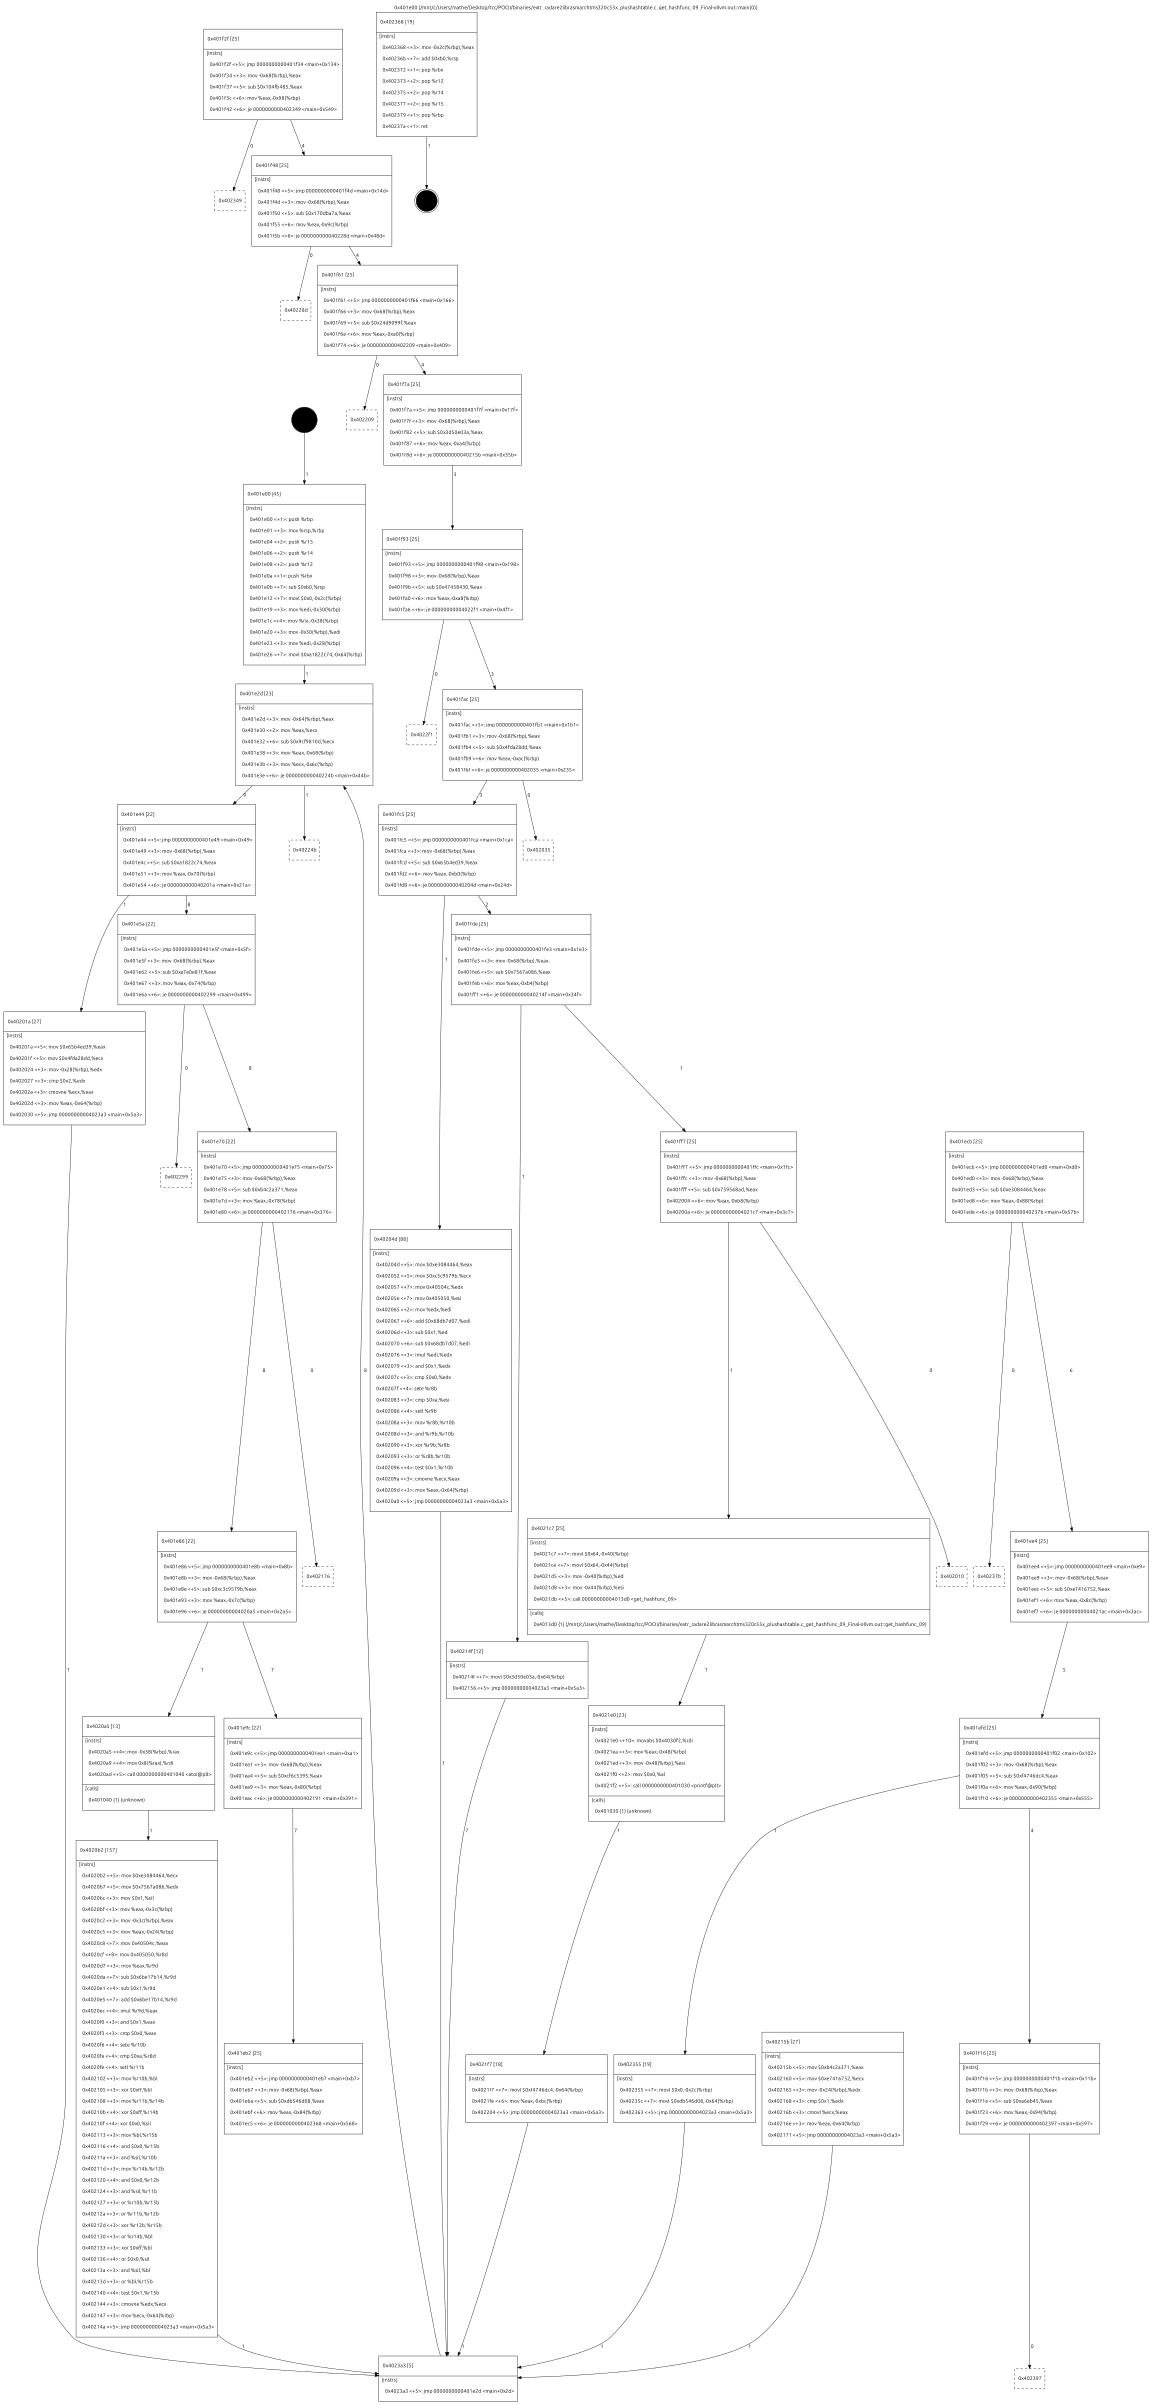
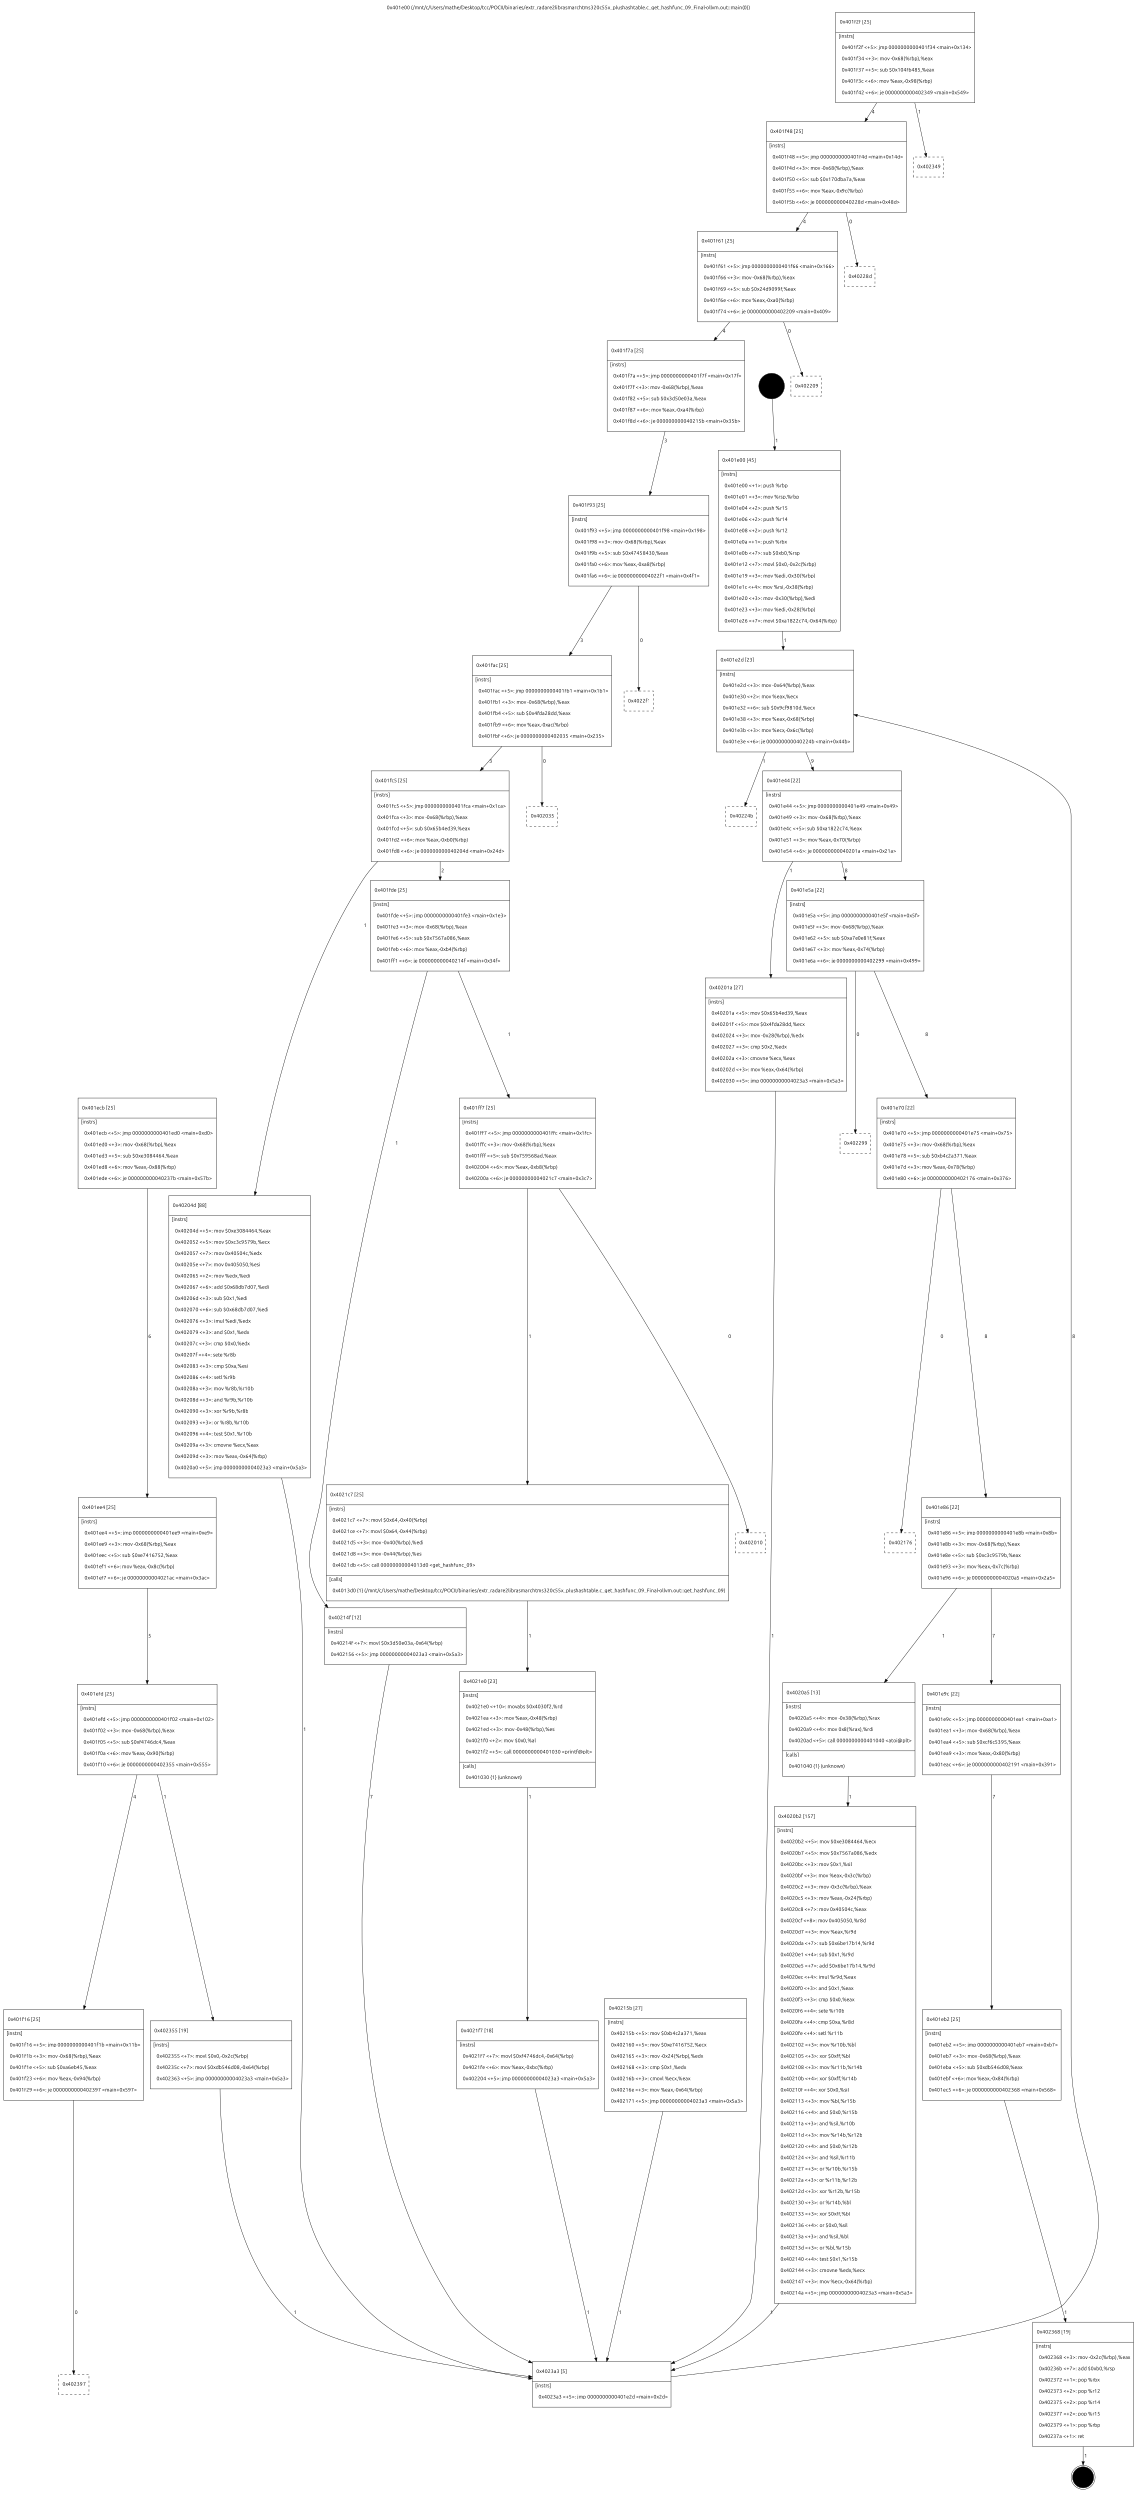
(251, 146) -> (919, 112)
(989, 1577) -> none
none -> (1035, 2209)
